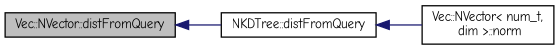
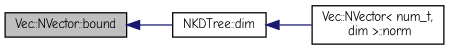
(90, 25) -> (66, 25)
(299, 25) -> (219, 25)
